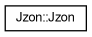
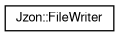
(46, 18) -> (60, 18)
